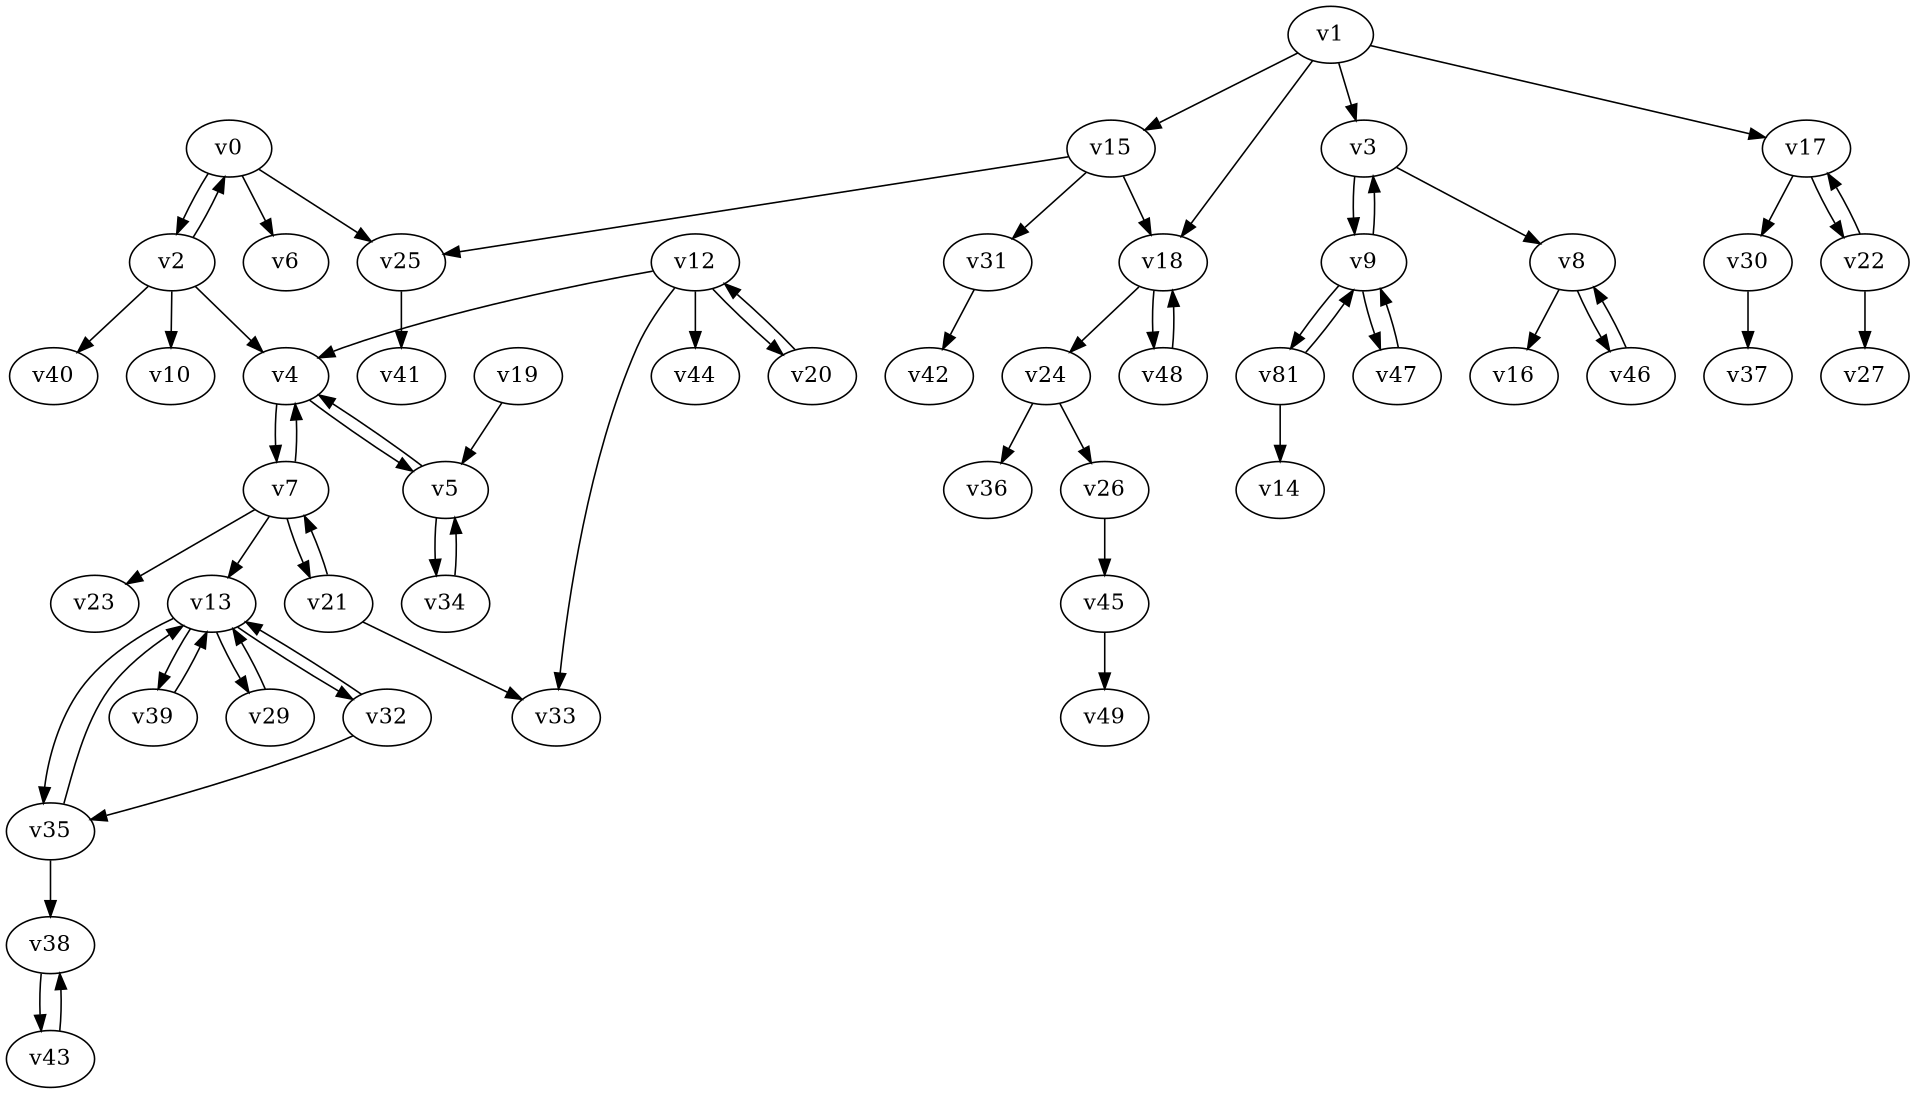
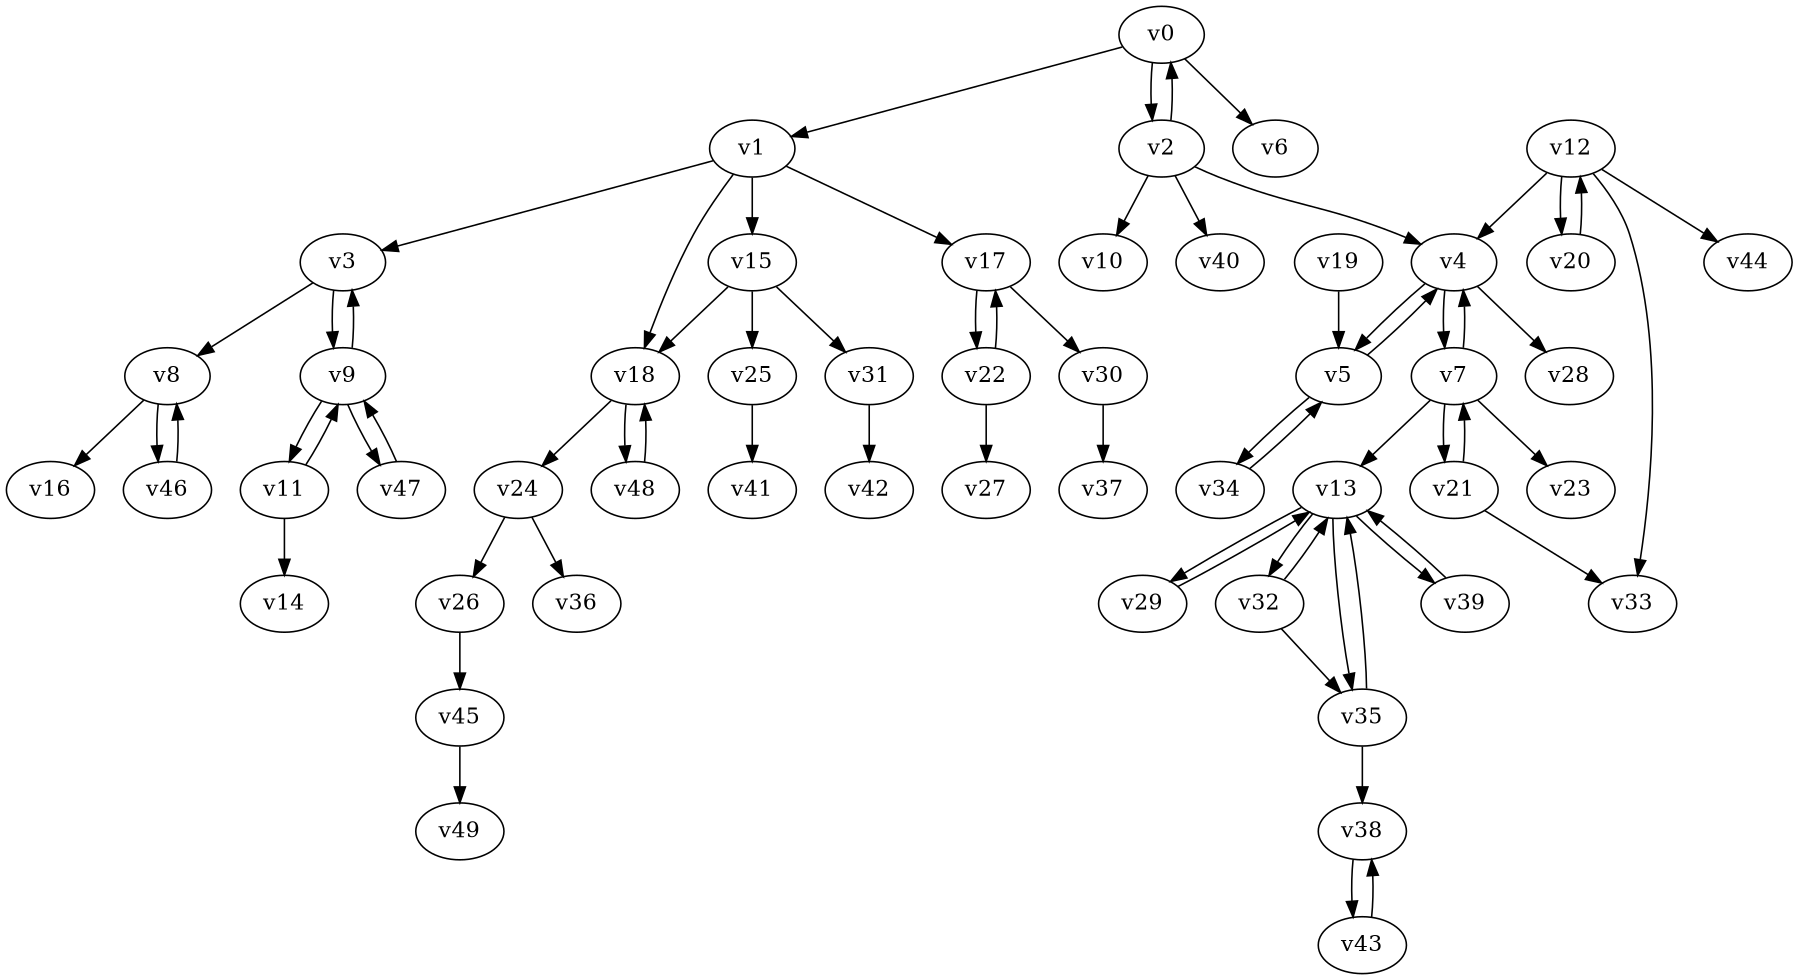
(308, 201) -> (965, 90)
(1280, 376) -> (284, 490)
none -> (1569, 376)
